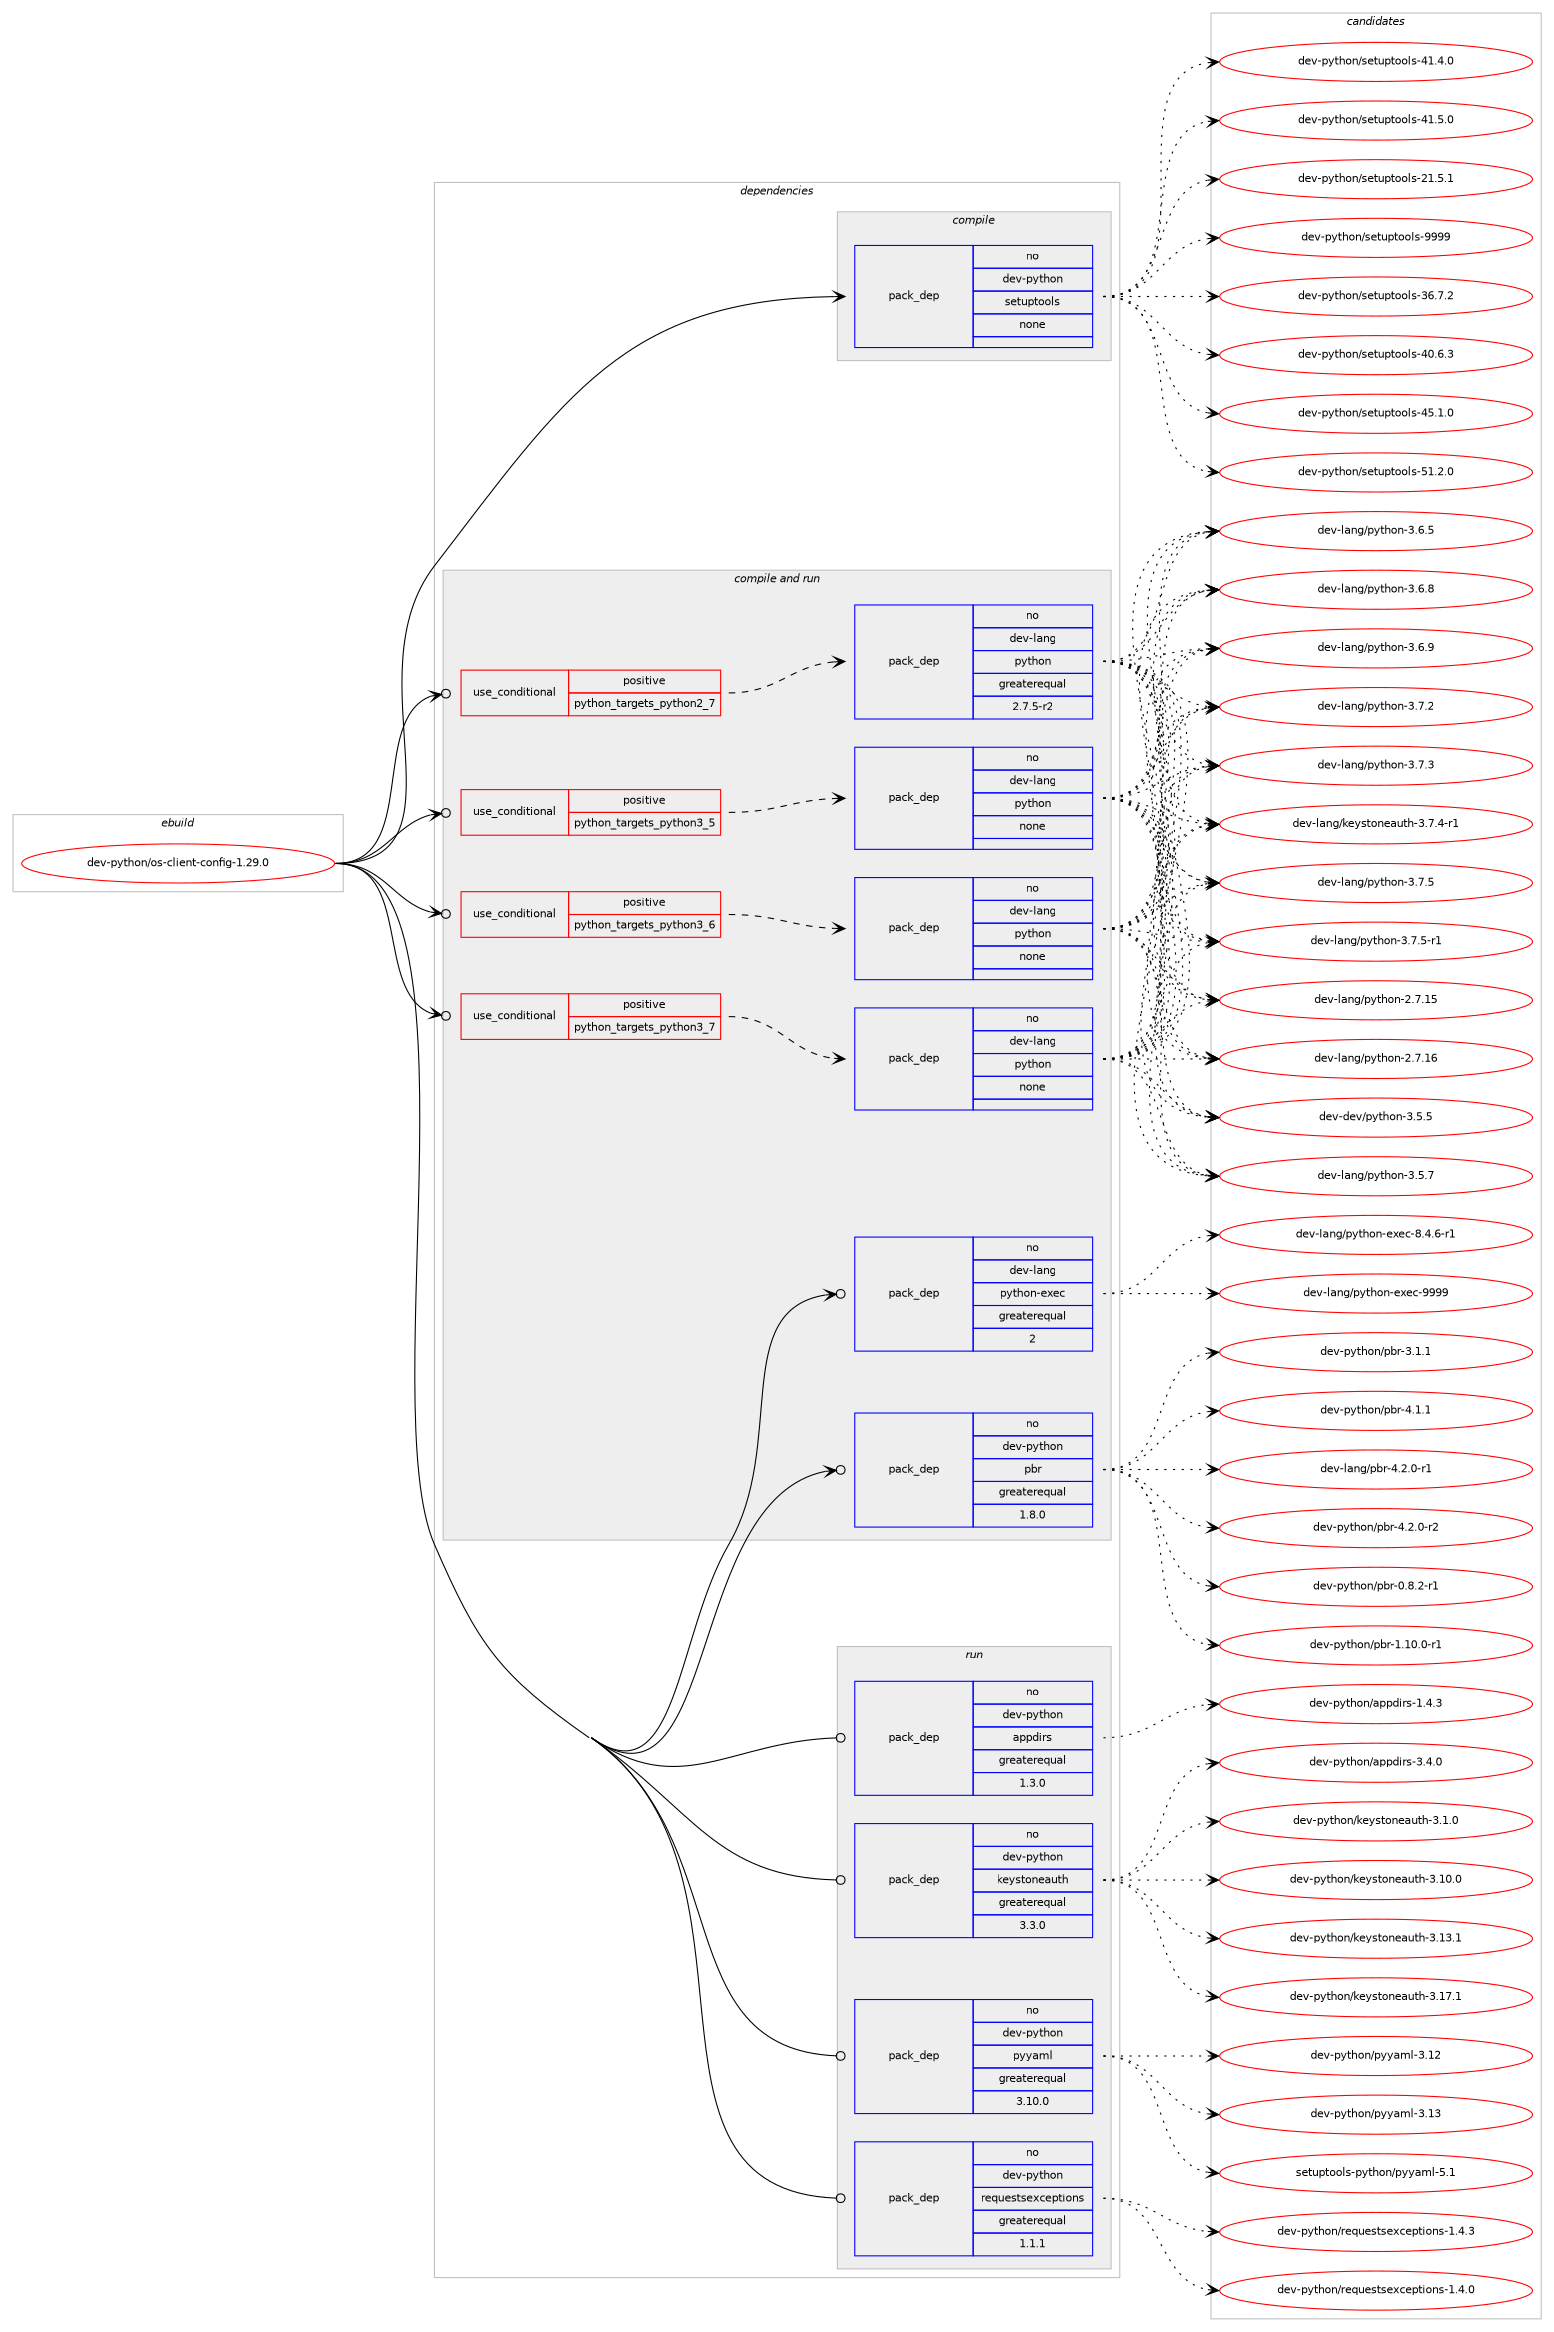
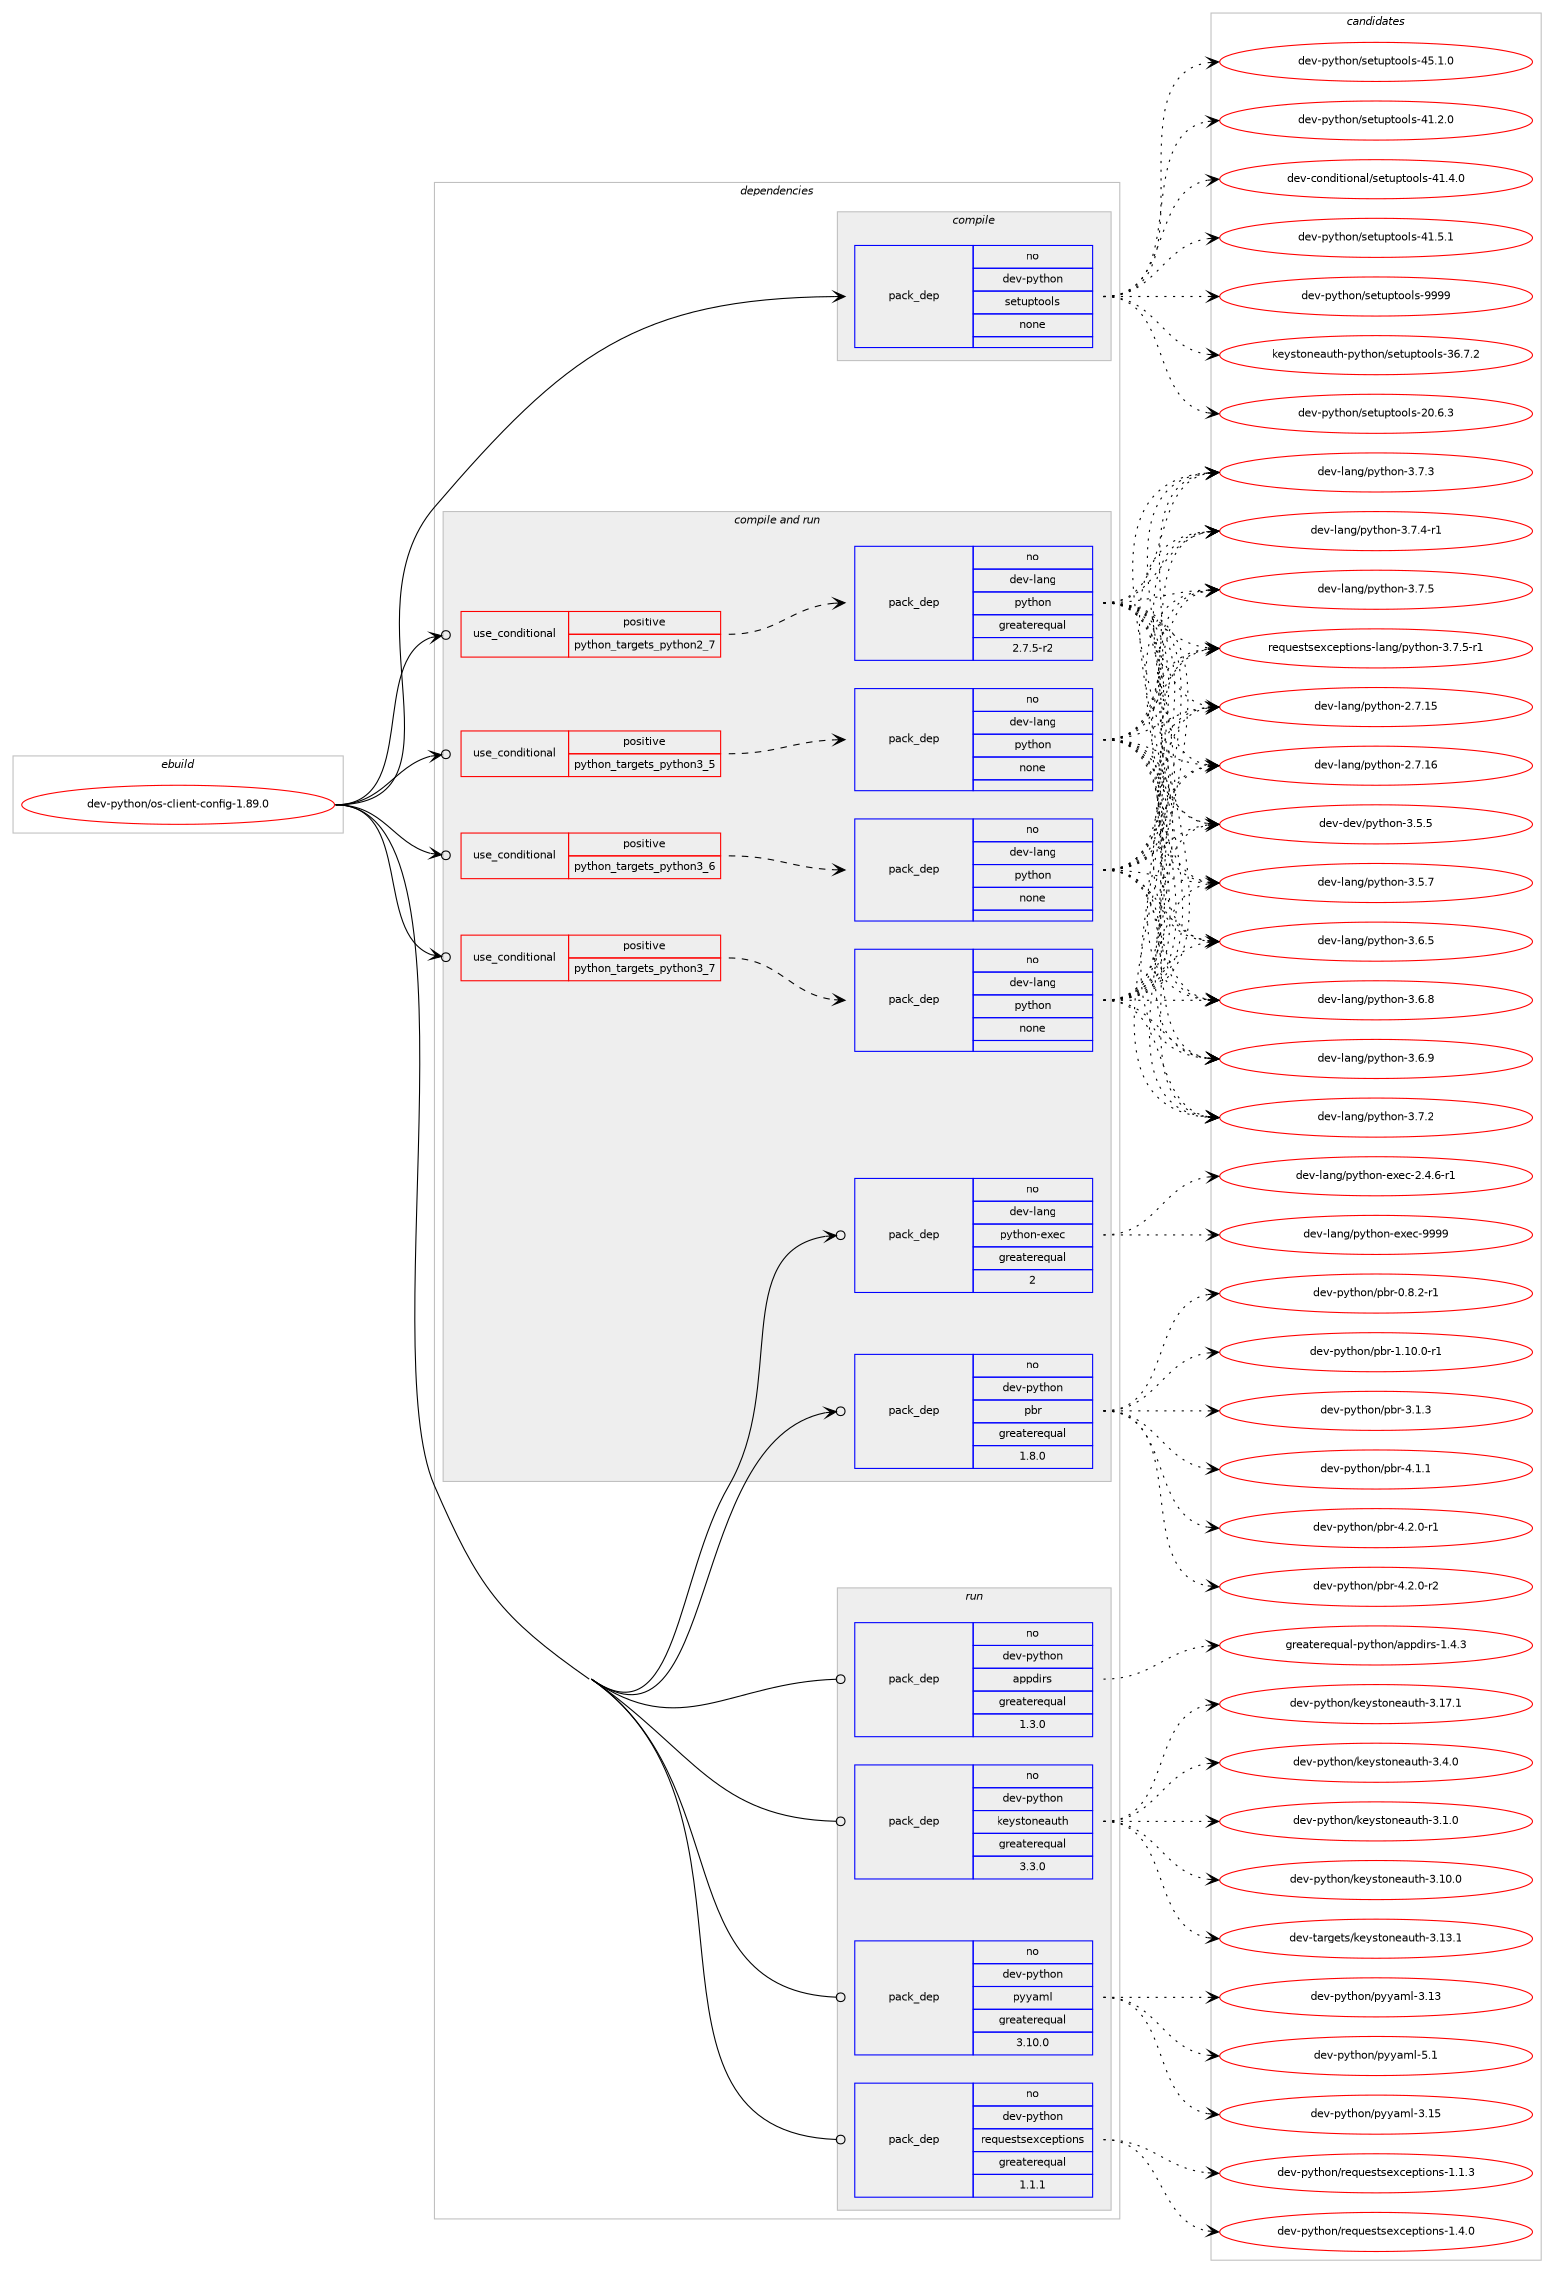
(1376, 62) -> (1376, 179)
(1376, 121) -> none
(1376, 179) -> (1376, 238)
(1376, 297) -> (1376, 355)
(1376, 355) -> (1376, 414)
(1376, 472) -> (1376, 121)
(1376, 824) -> (1376, 531)
(178, 863) -> (178, 805)
(1376, 942) -> (1376, 648)
(1376, 1235) -> (1376, 1176)
(1376, 1352) -> (1376, 1411)
(1376, 1470) -> (1376, 1528)
(1376, 1704) -> (1376, 1645)
(1376, 1763) -> (1376, 1763)
(1376, 1939) -> (1376, 1939)
(1376, 2056) -> (1376, 2115)
(1376, 2173) -> (1376, 2056)
(1376, 2232) -> (1376, 2173)
